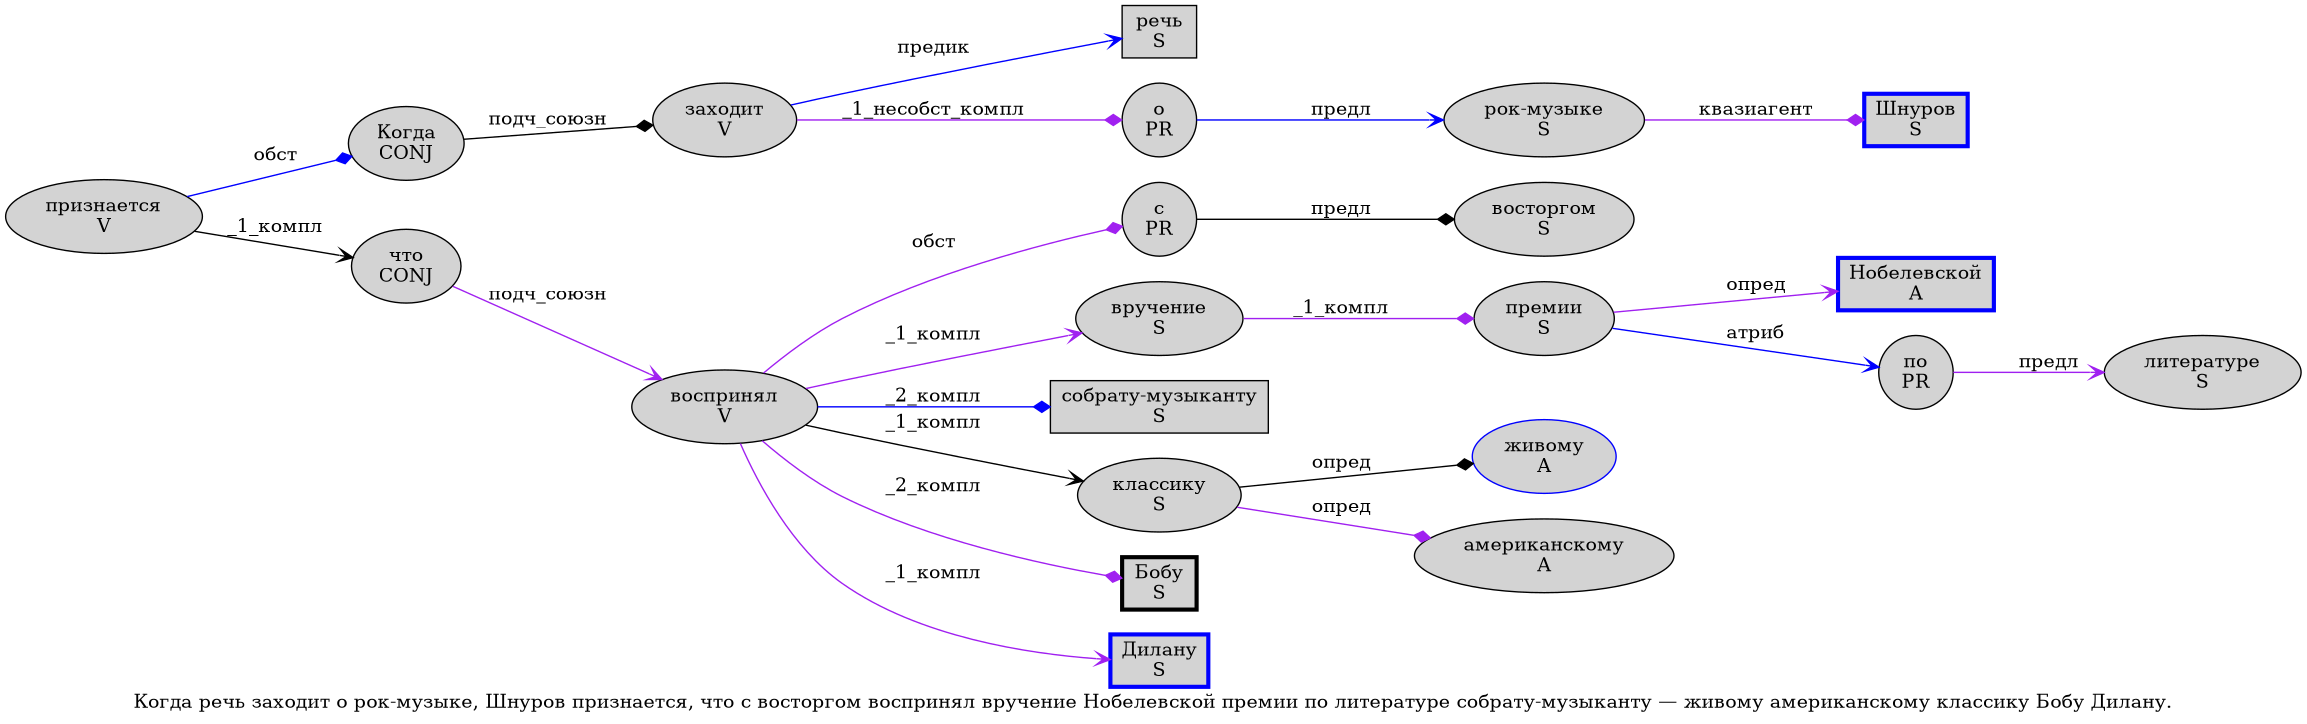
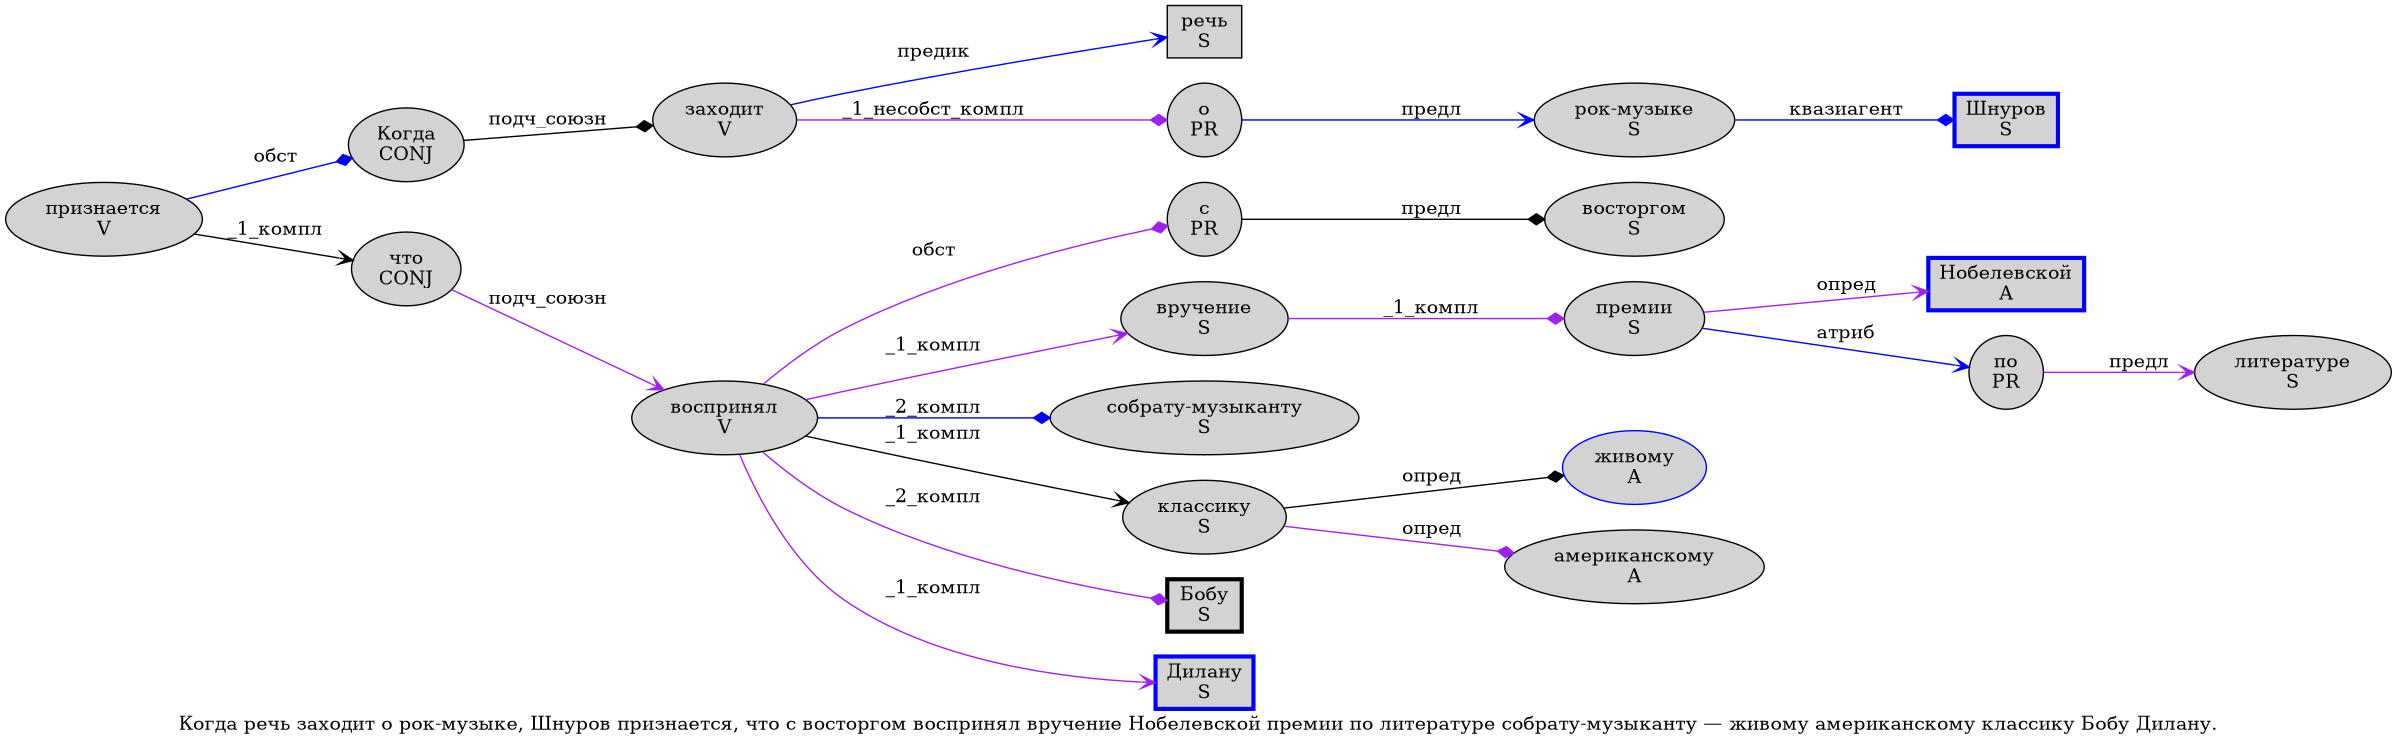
(1746, 120) -> (1836, 120)
(1159, 407) -> (1204, 418)
